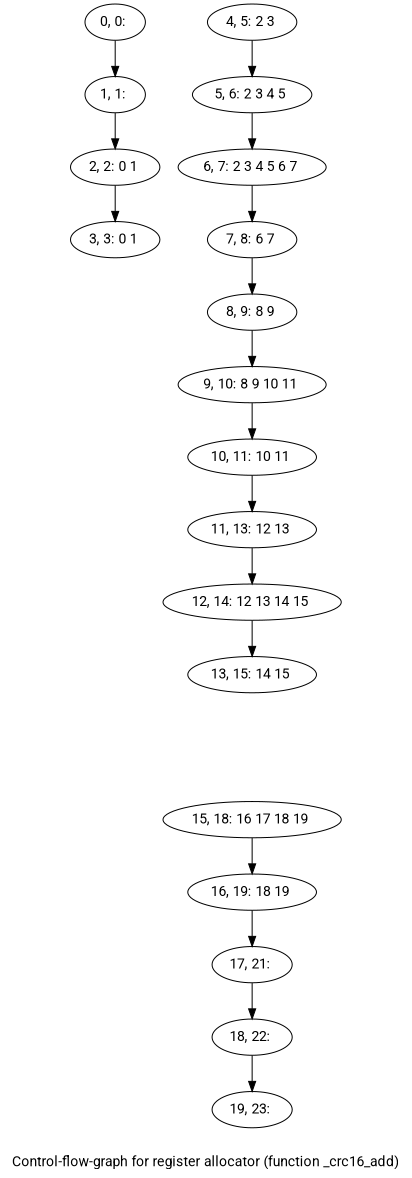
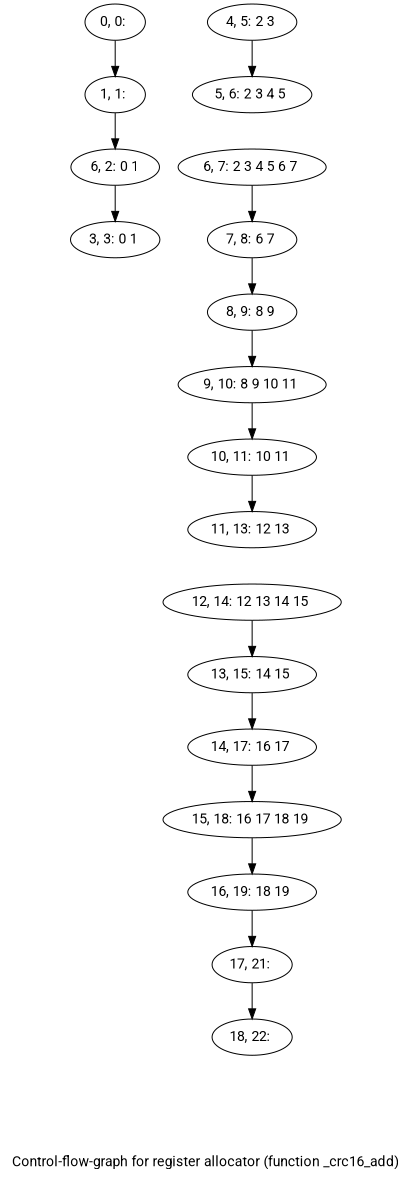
(252, 126) -> none
(115, 167) -> (115, 167)
(252, 561) -> none
none -> (252, 747)
(252, 1110) -> none
